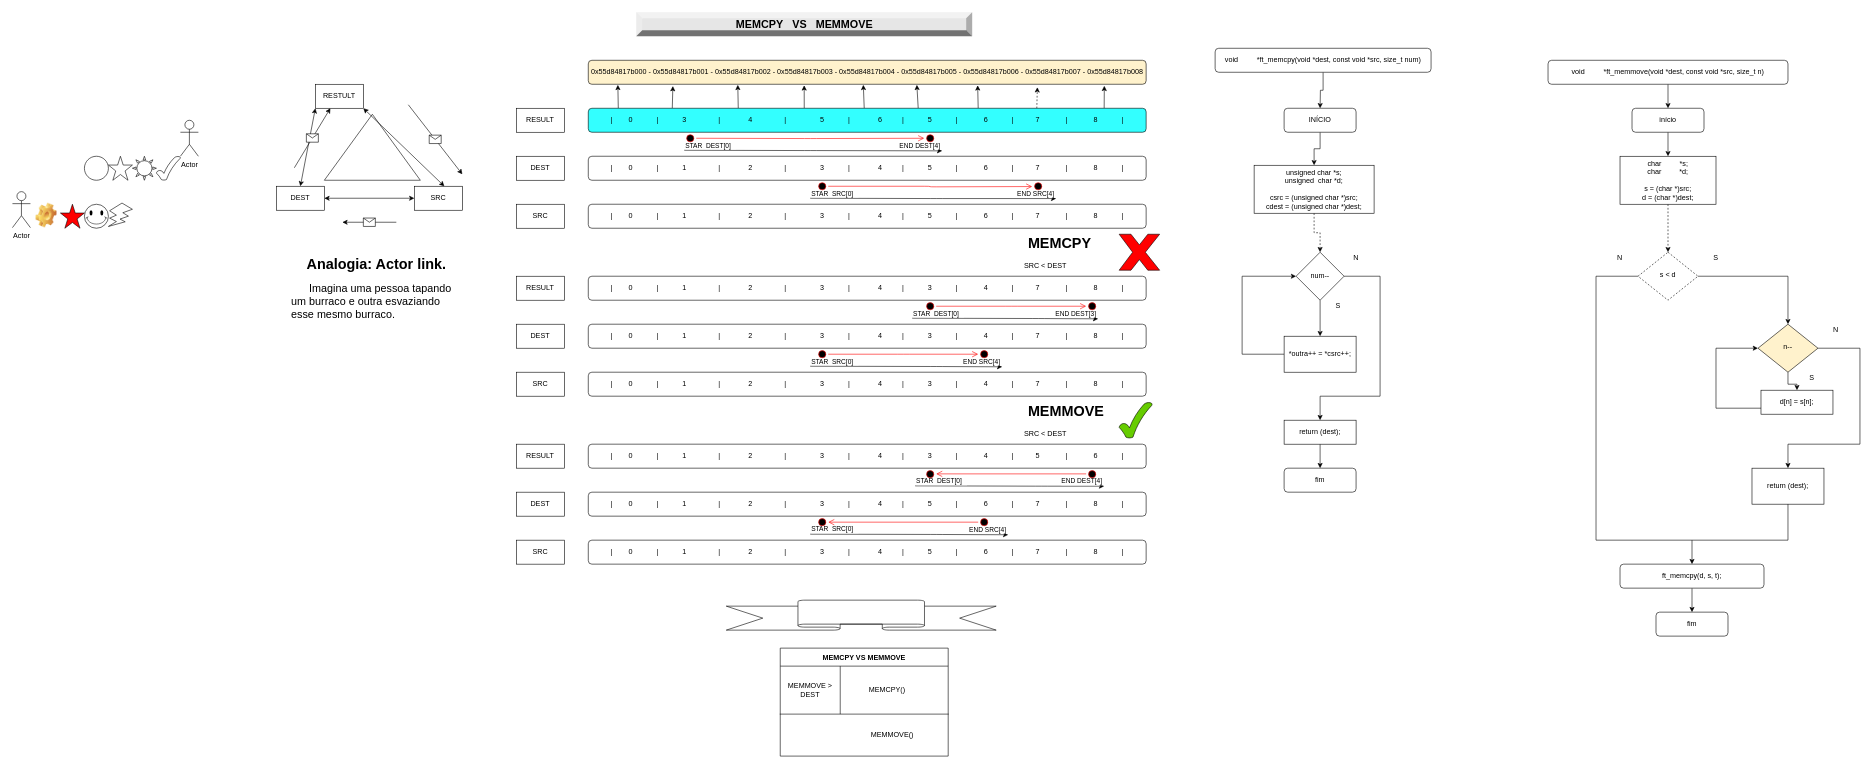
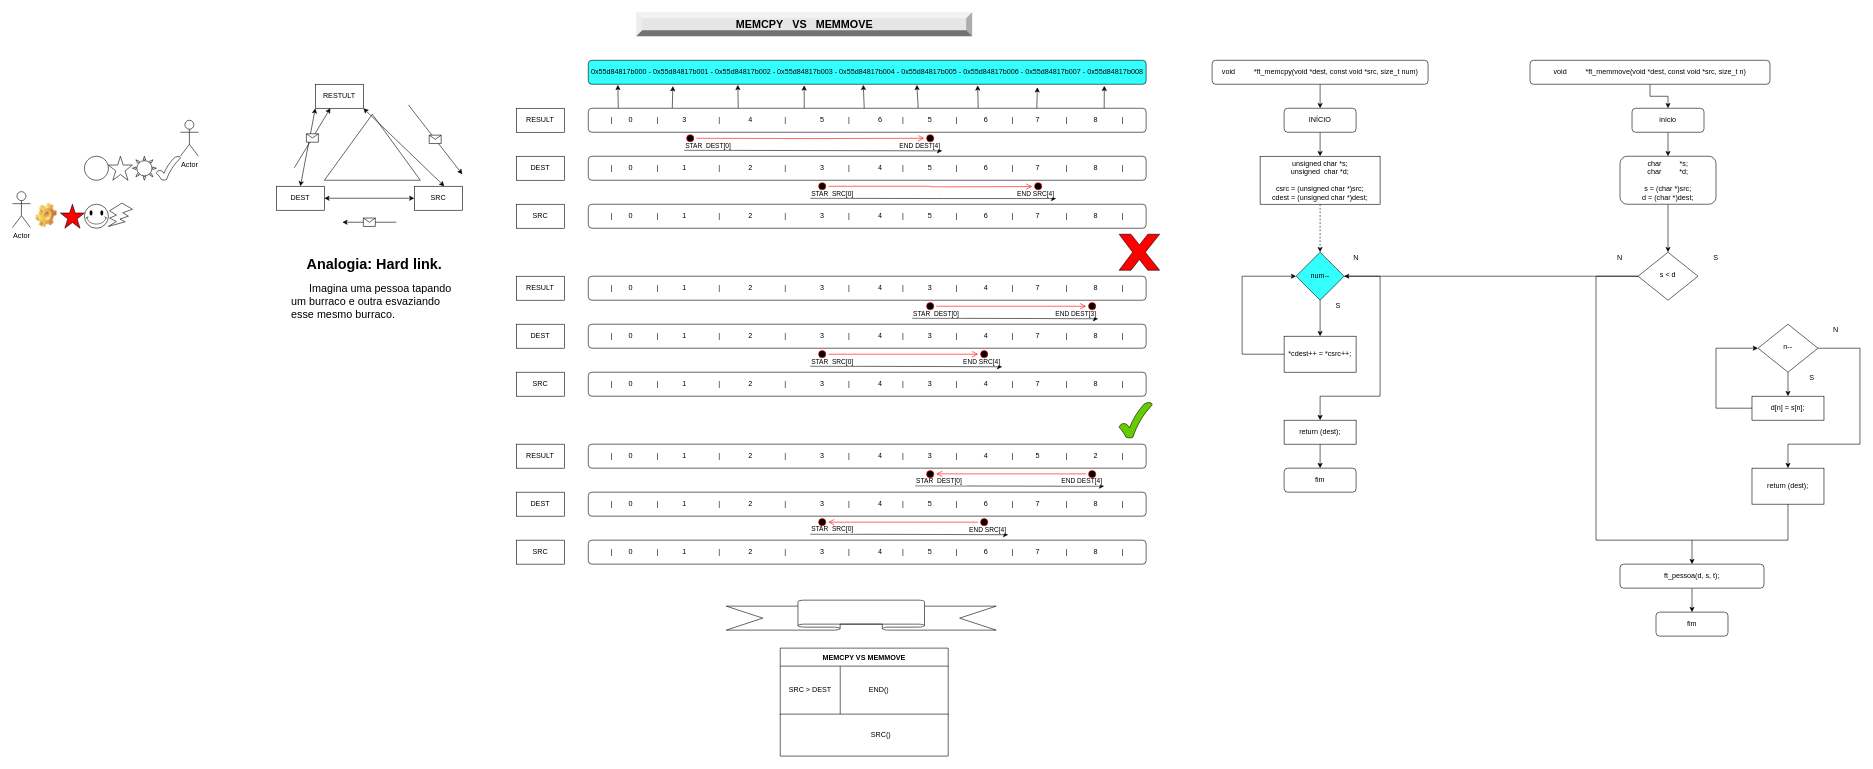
(1323, 60) -> (1320, 72)
(867, 72) -> (867, 72)
(1668, 72) -> (1650, 72)
(1037, 108) -> (1037, 108)
(867, 120) -> (867, 120)
(1668, 180) -> (1668, 180)
(1314, 189) -> (1320, 180)
(1668, 226) -> (1668, 226)
(1062, 252) -> none
(373, 259) -> (373, 259)
(1320, 276) -> (1320, 276)
(1668, 276) -> (1668, 276)
(1787, 276) -> (1488, 276)
(1788, 348) -> (1788, 348)
(1320, 354) -> (1320, 354)
(1797, 402) -> (1788, 408)
(1062, 420) -> none
(867, 456) -> (867, 456)
(1692, 576) -> (1692, 576)
(810, 690) -> (810, 690)
(861, 690) -> (855, 690)
(863, 735) -> (855, 735)
